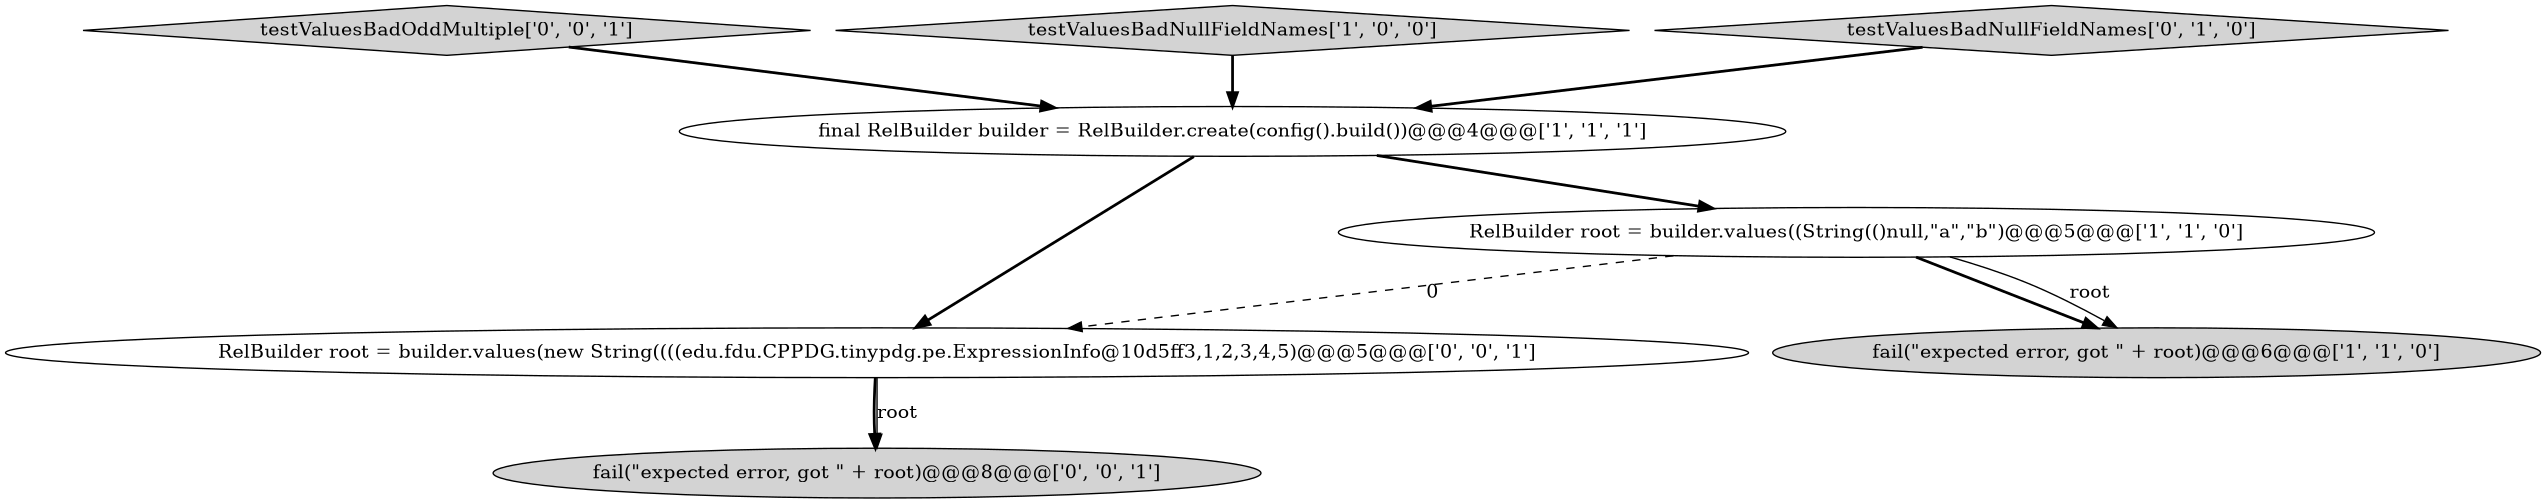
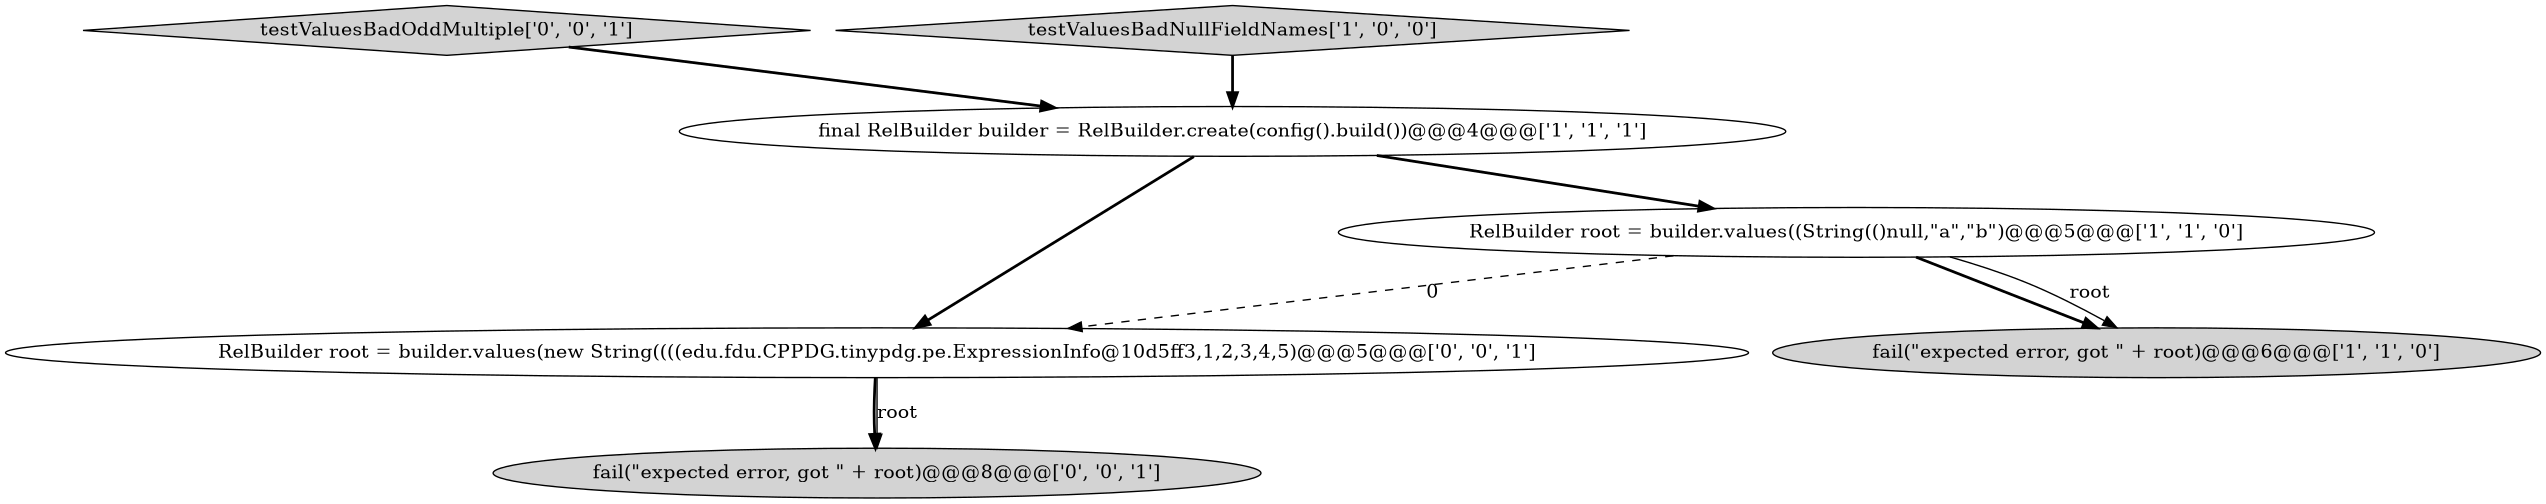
(2051, 30) -> none
